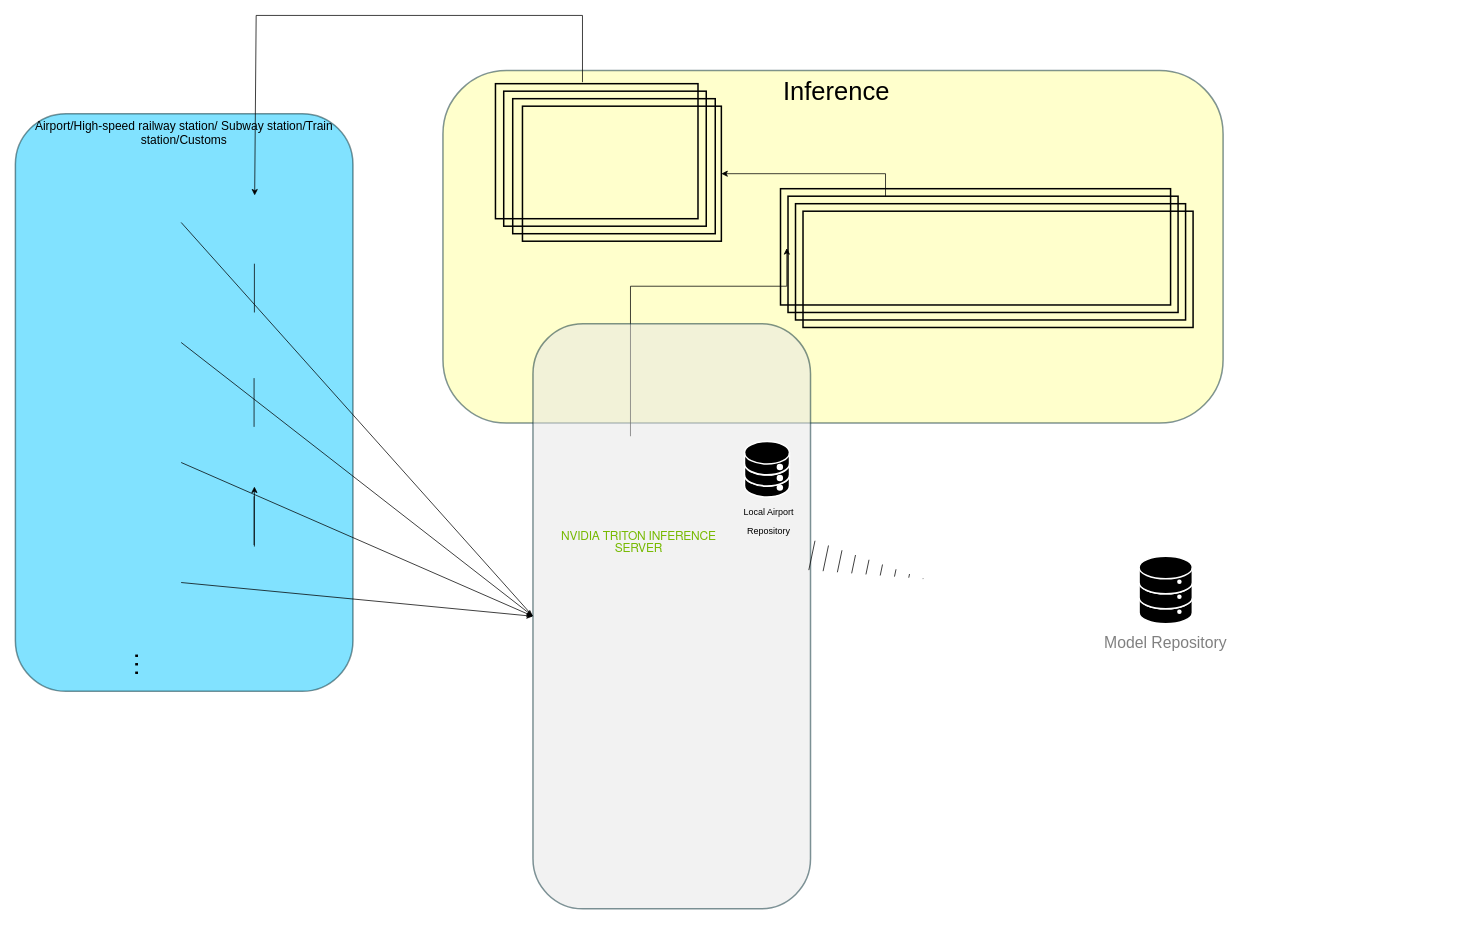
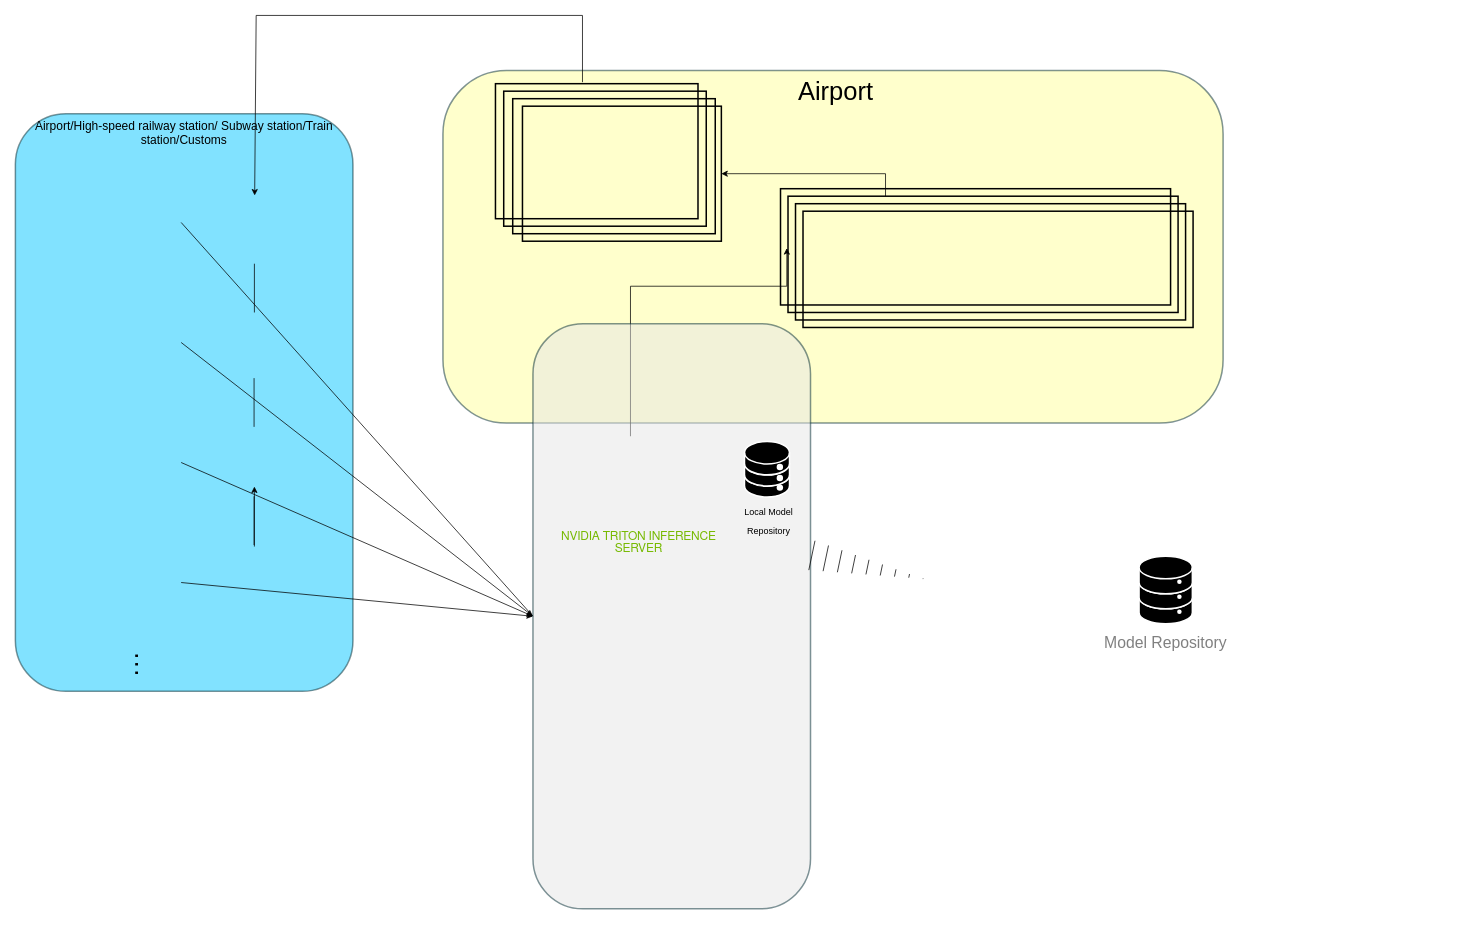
(833, 91) -> (833, 91)
(769, 519) -> (769, 519)
